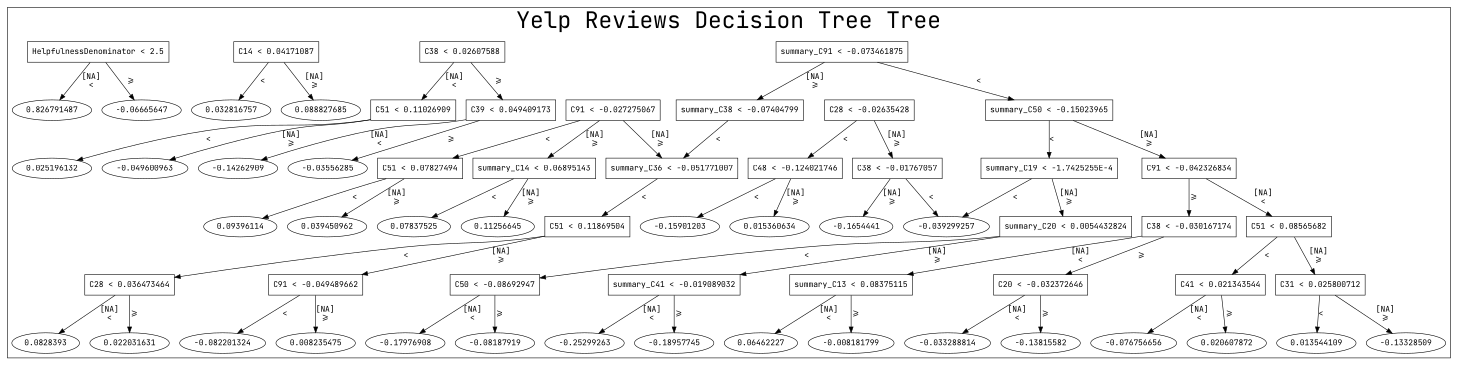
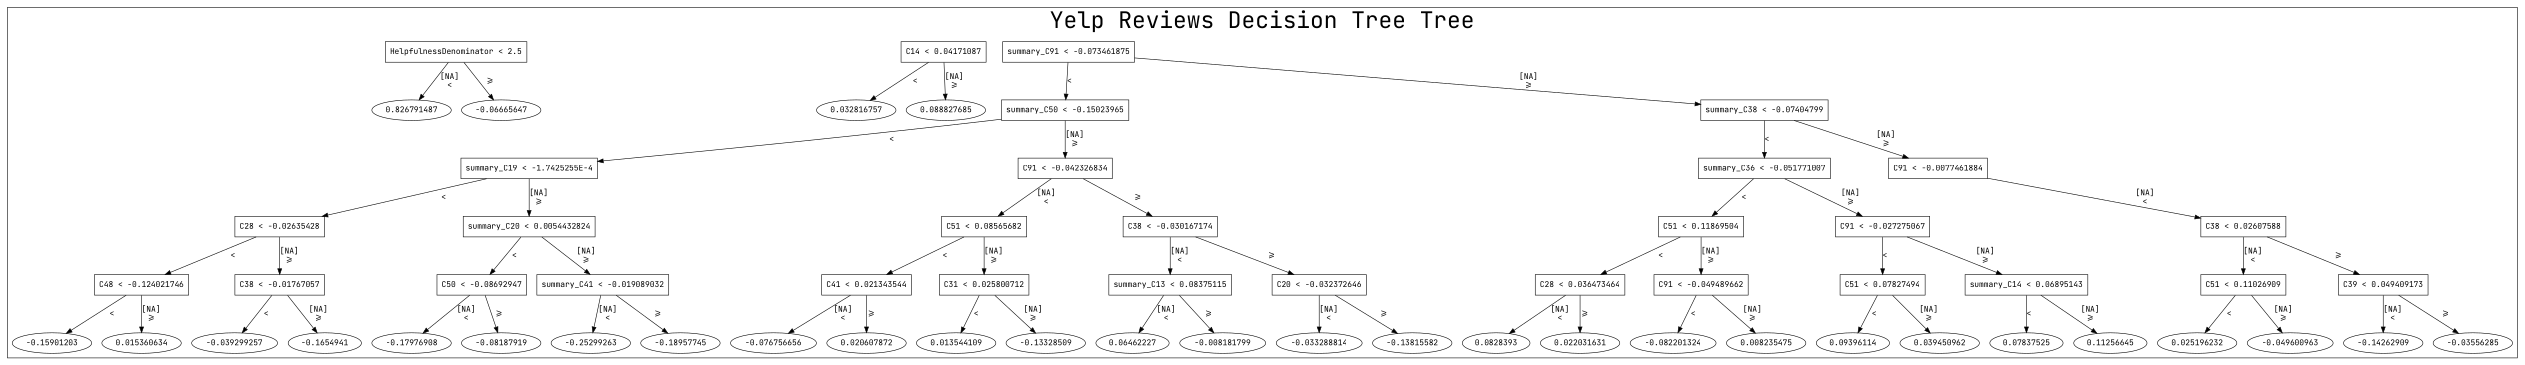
(640, 137) -> (1821, 196)
(52, 168) -> (2197, 343)
none -> (1938, 168)
(1000, 196) -> (407, 197)
(856, 227) -> (325, 343)
